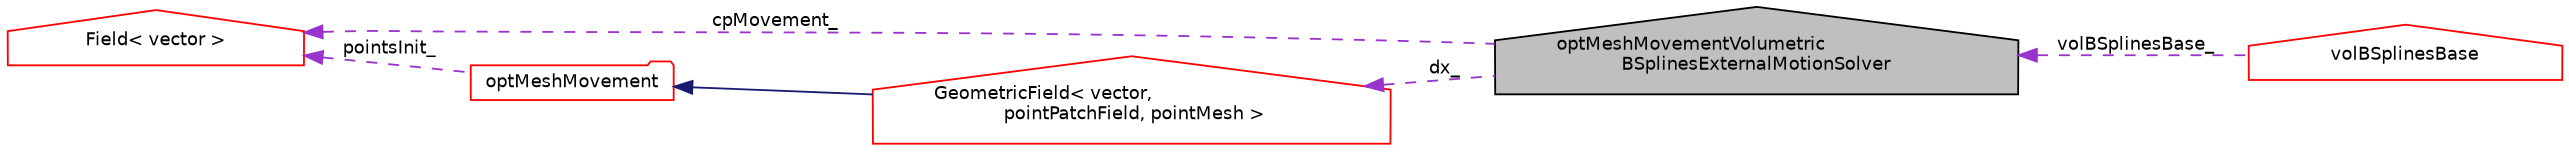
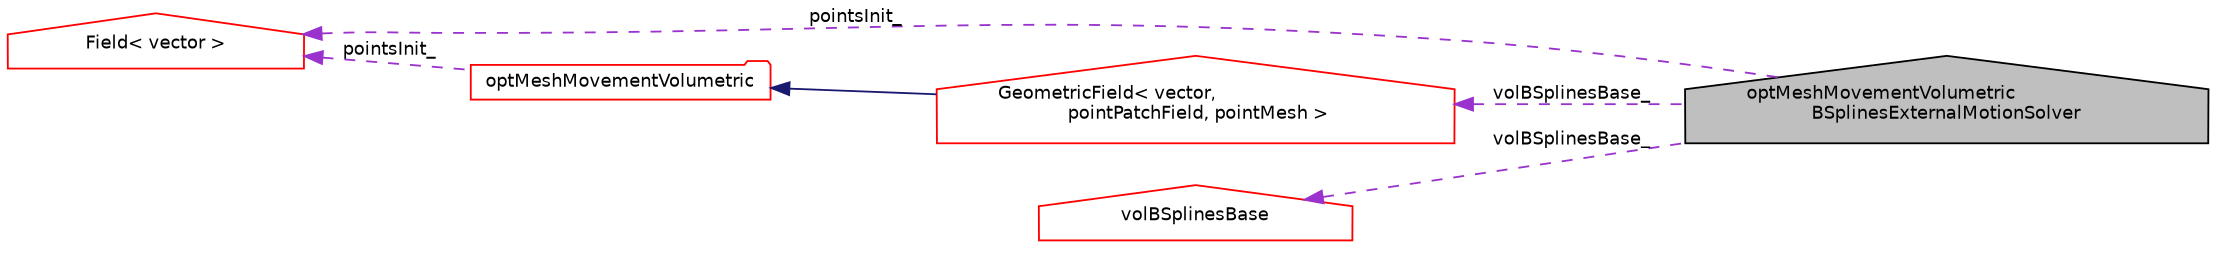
(773, 21) -> (854, 17)
(2143, 55) -> (1504, 170)
(1443, 69) -> (1570, 94)
(572, 83) -> (621, 82)
